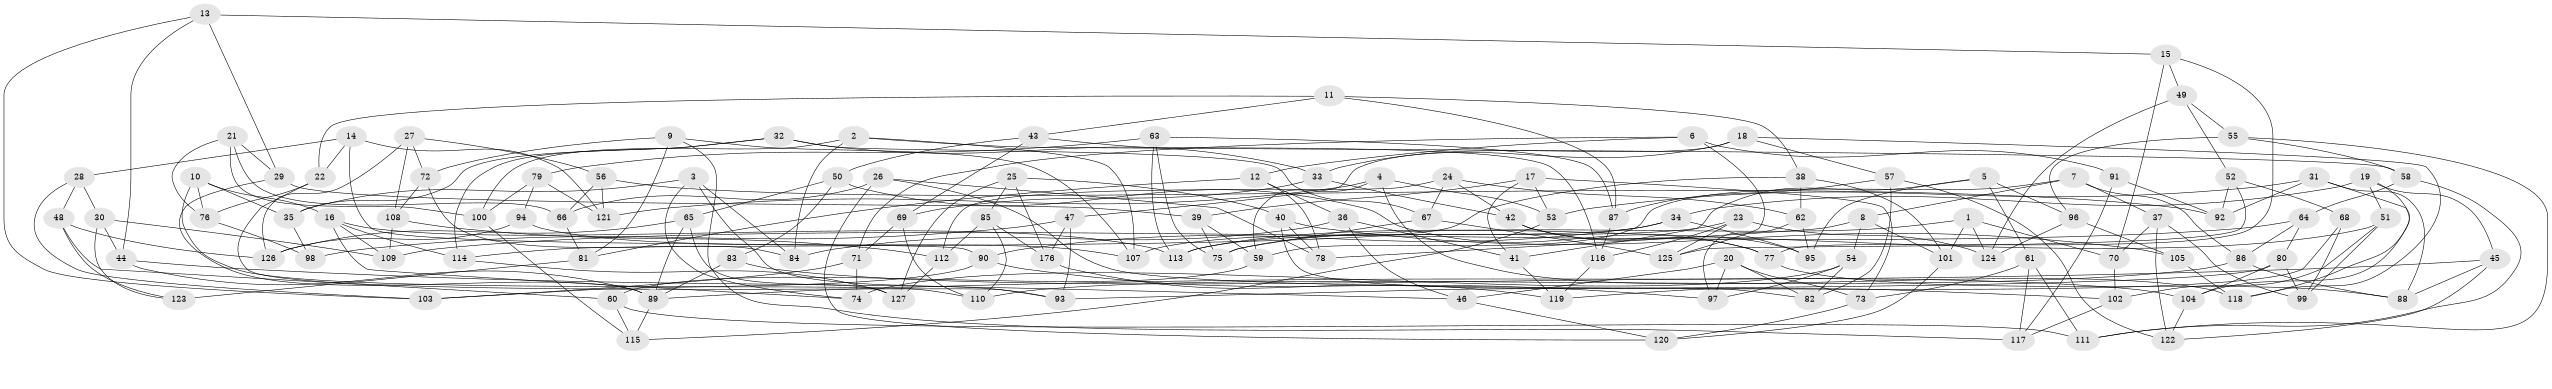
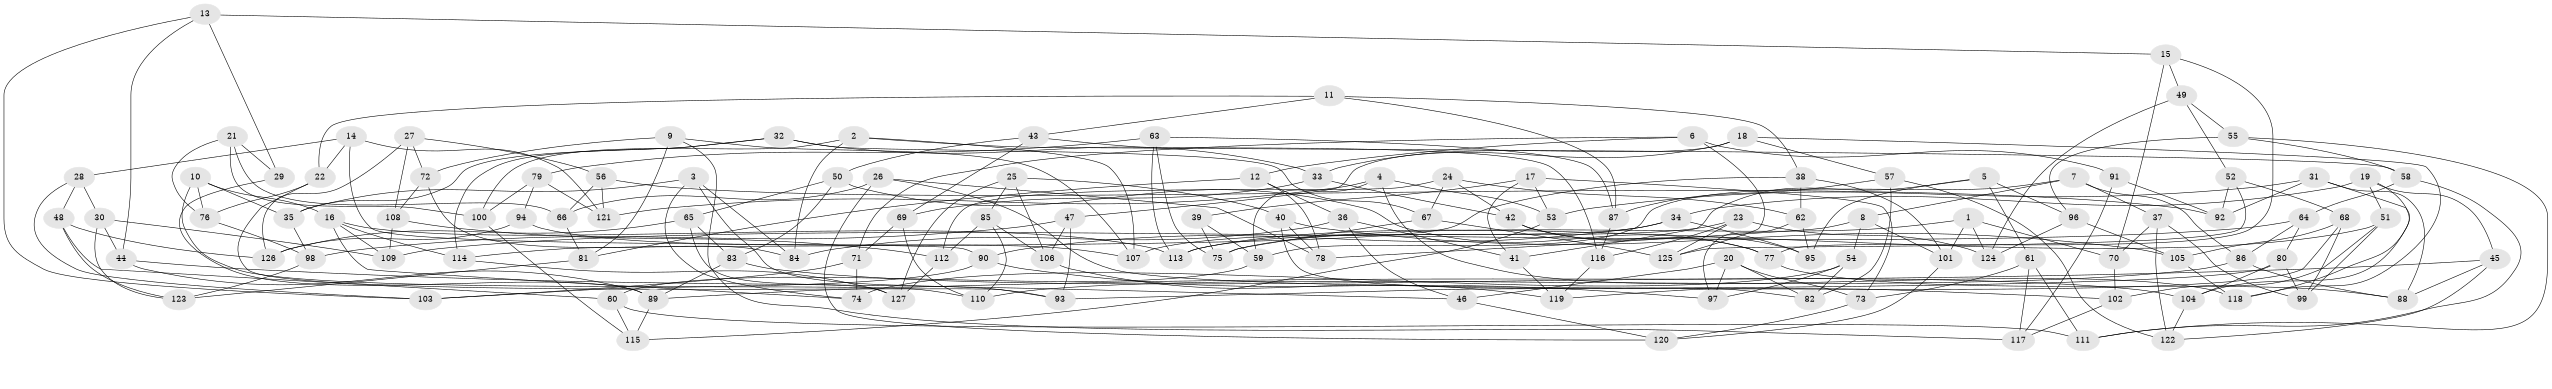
(781, 204) -> none
none -> (2263, 242)
(668, 258) -> (711, 239)
(1047, 259) -> (1047, 259)
none -> (247, 283)
